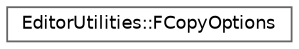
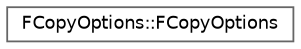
(149, 24) -> (150, 24)
